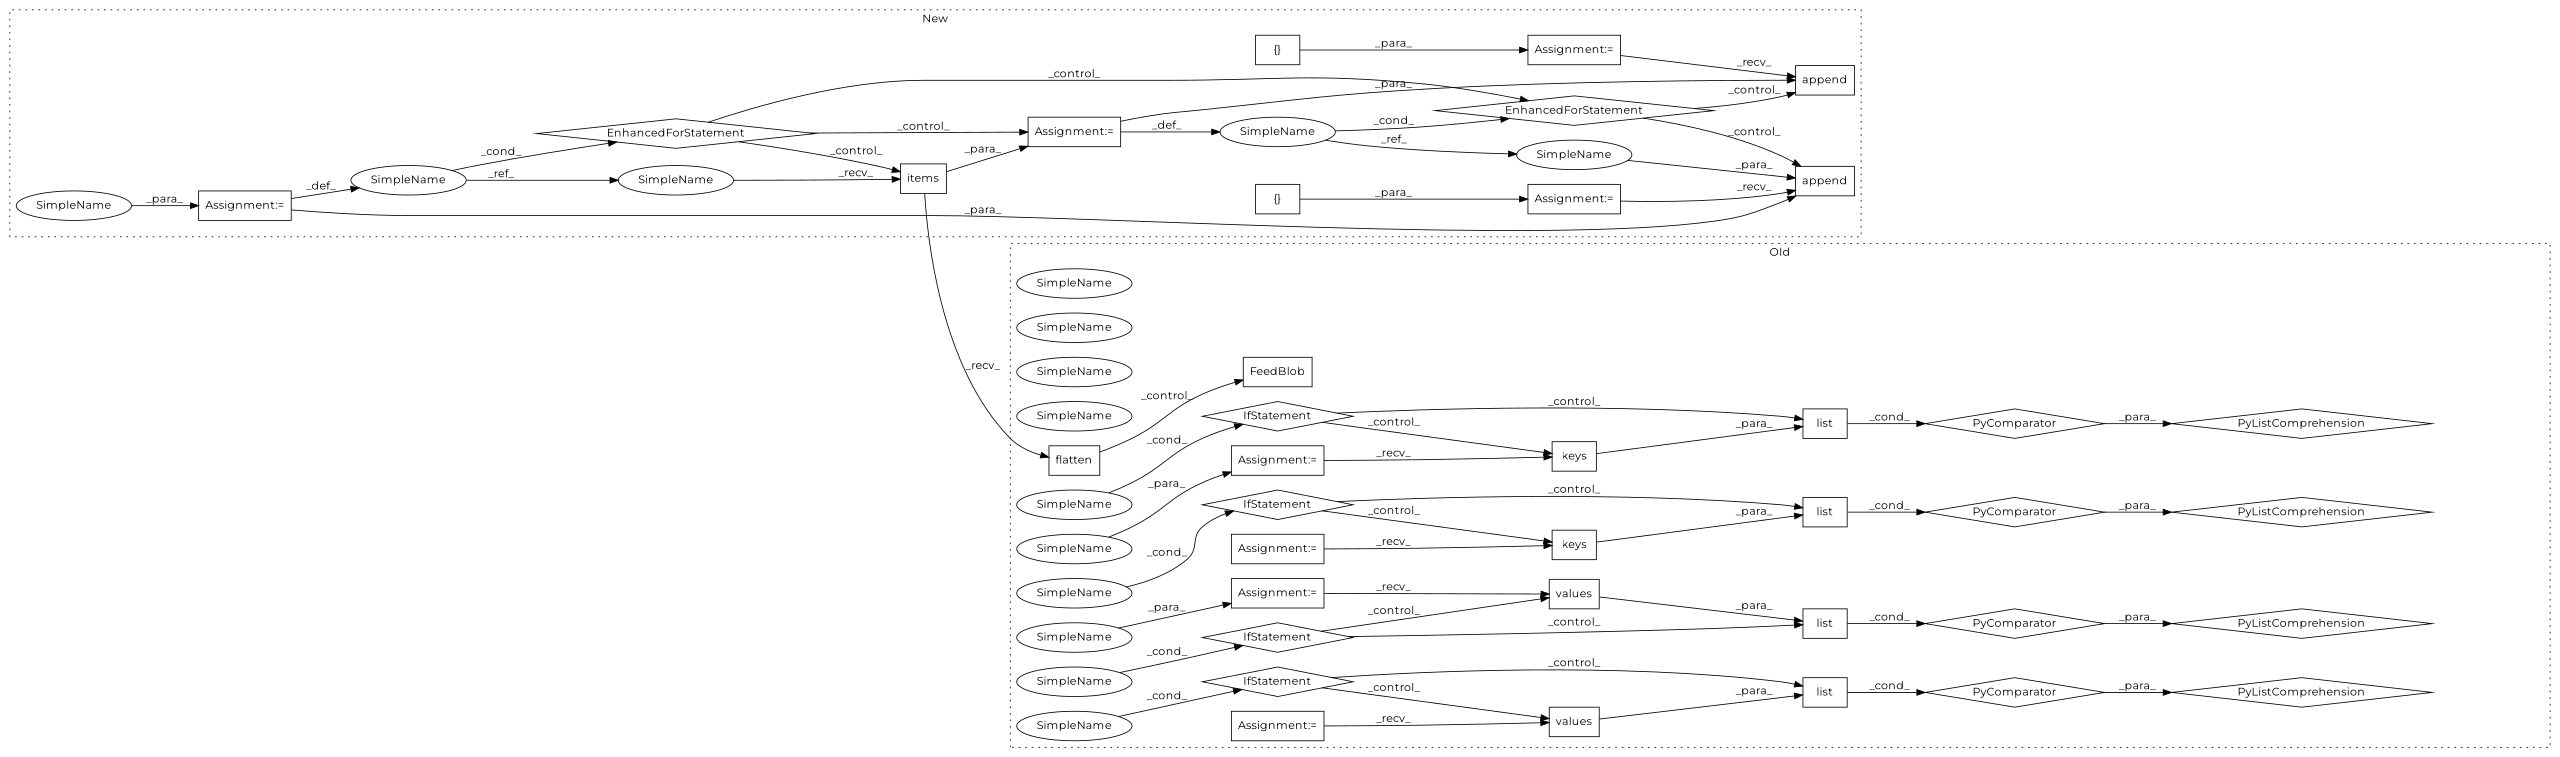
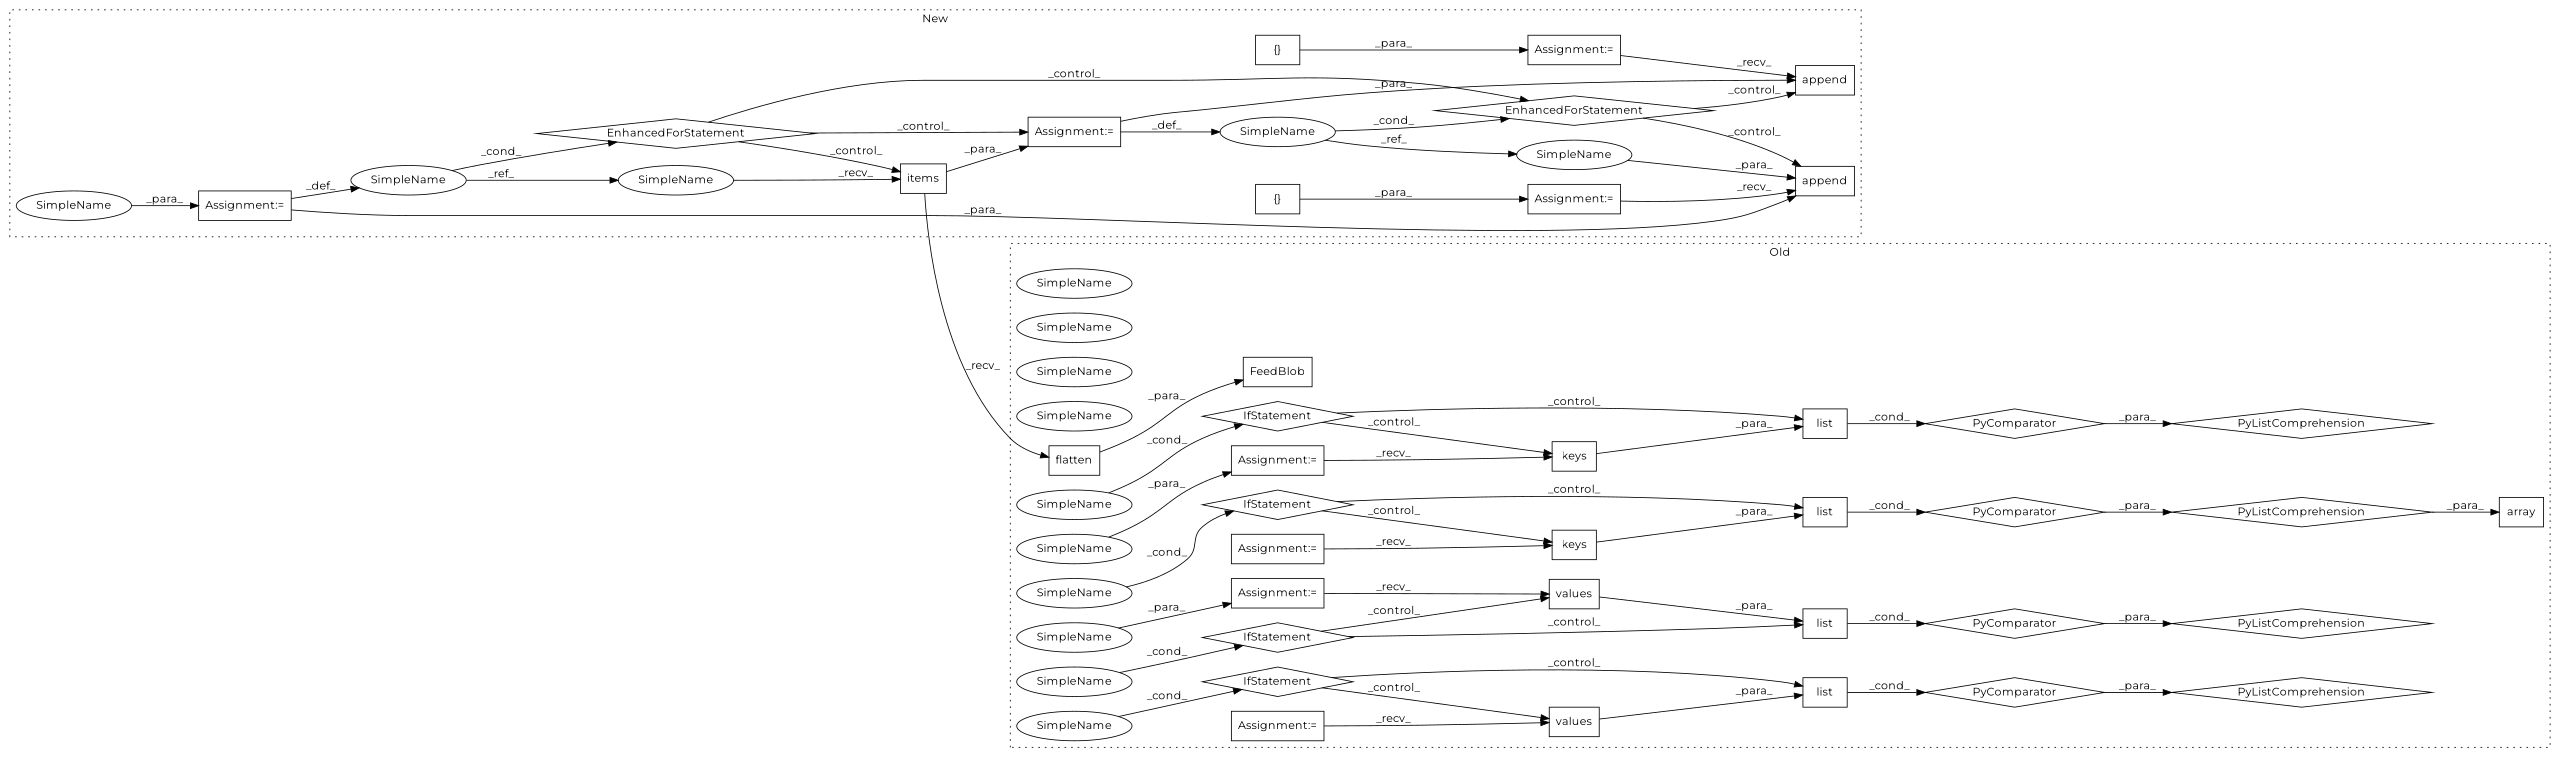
(1167, 396) -> (1167, 396)
none -> (2521, 512)
